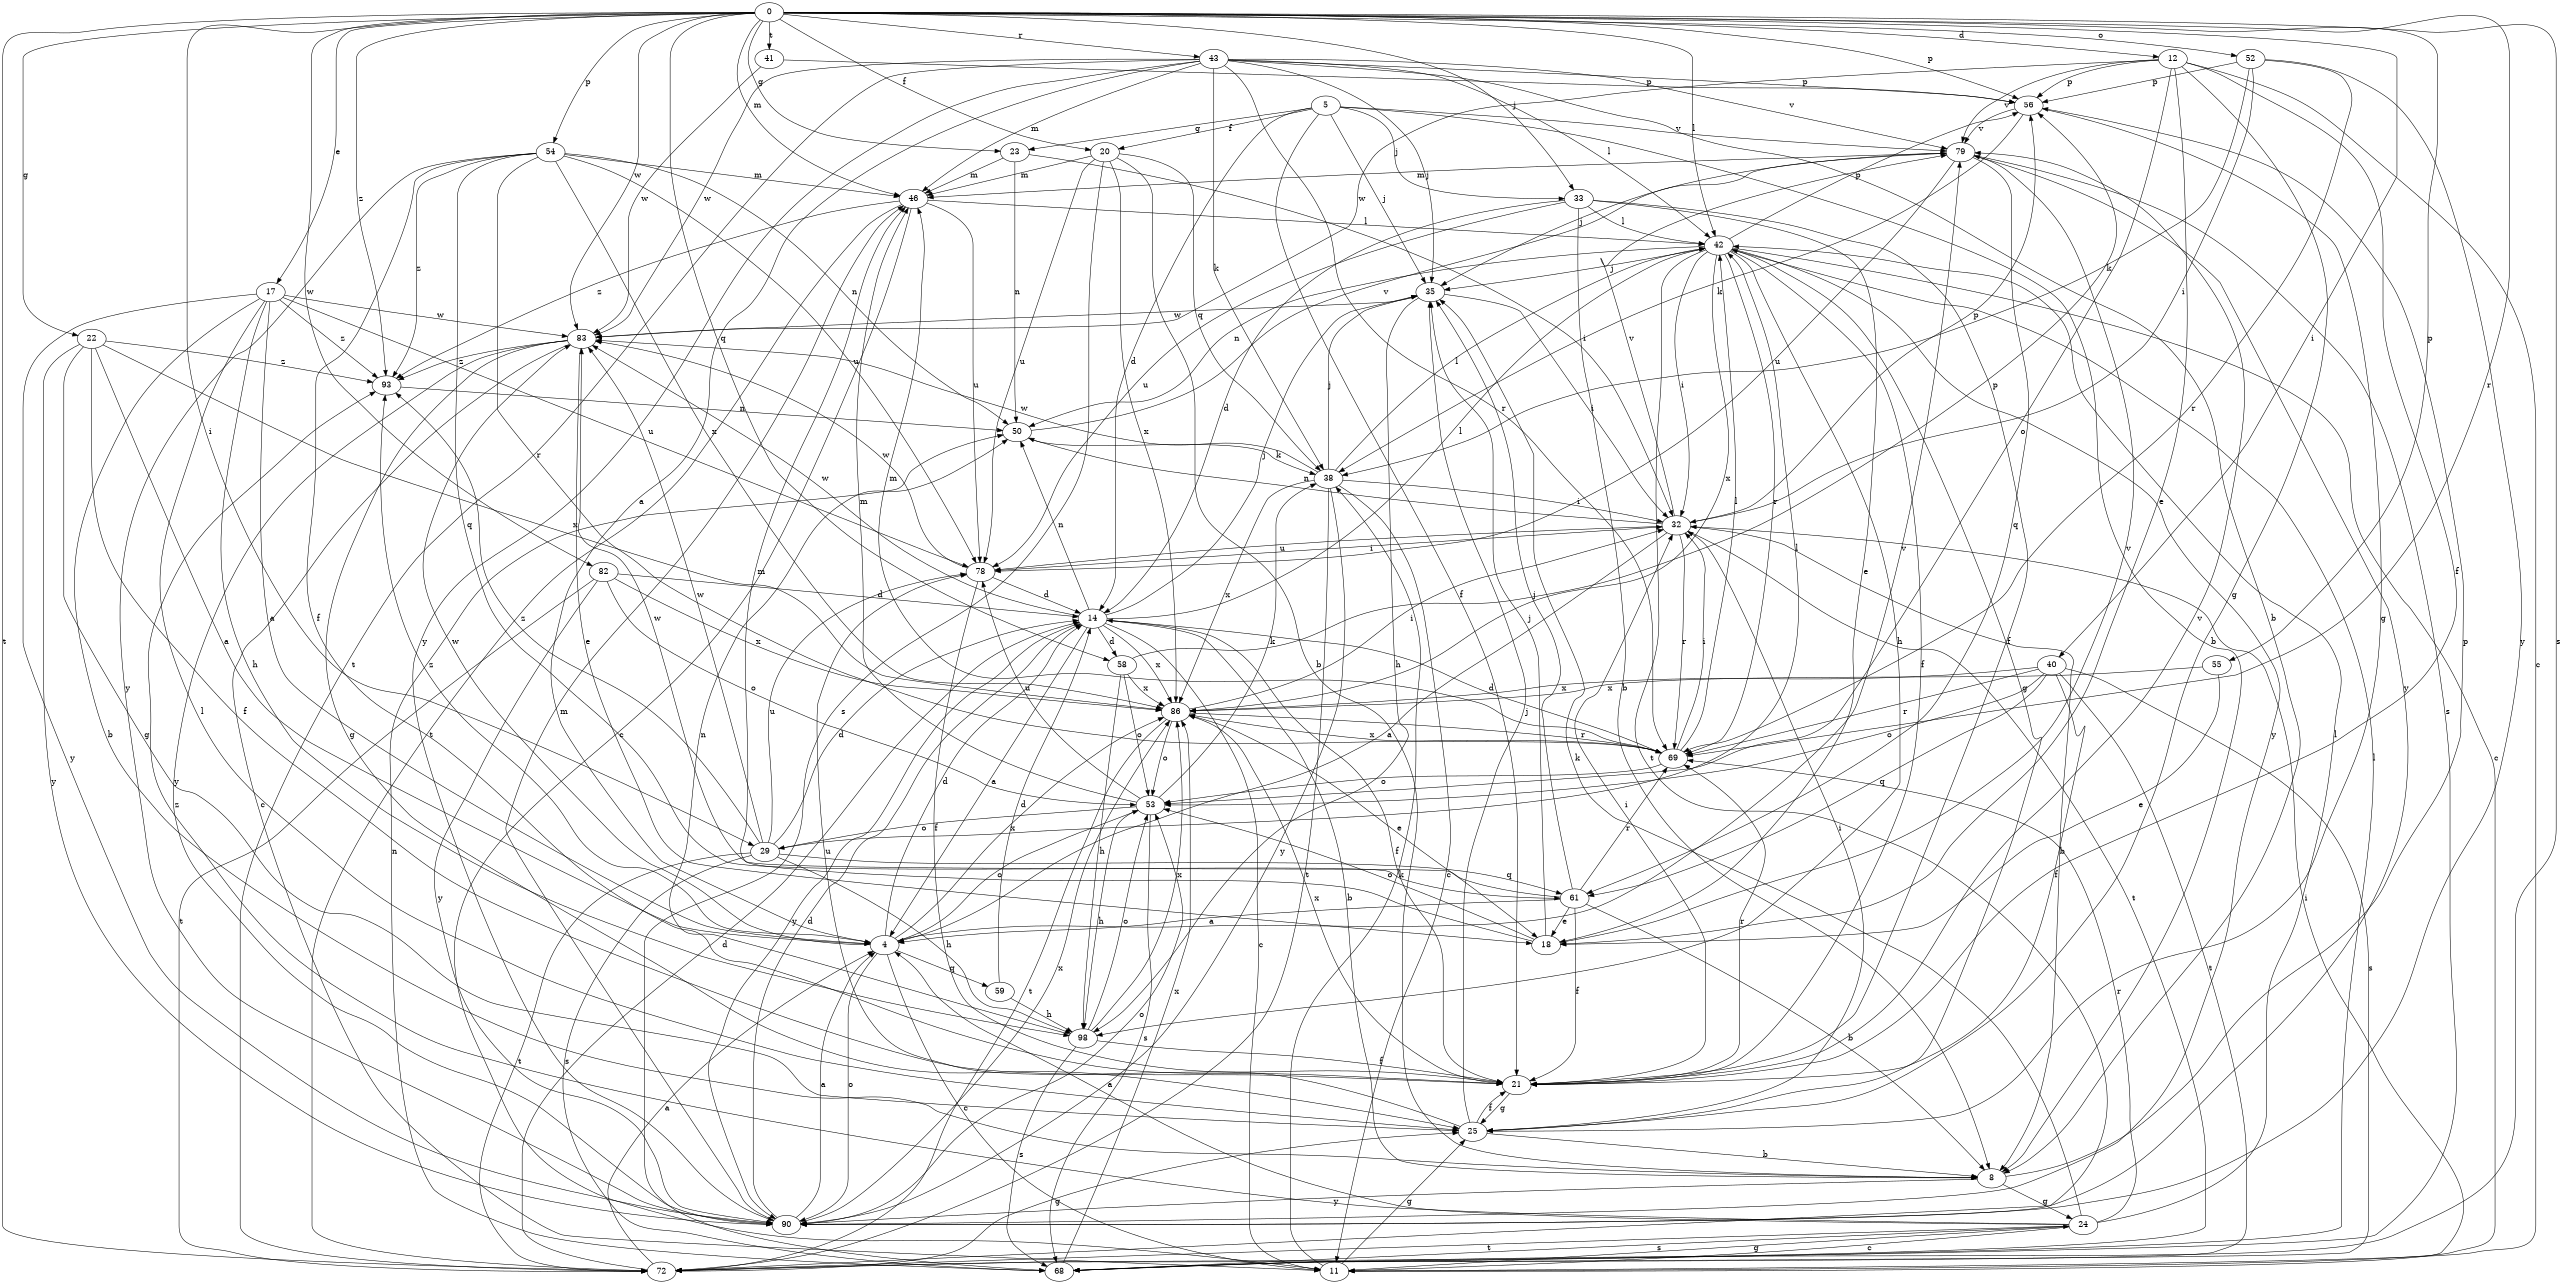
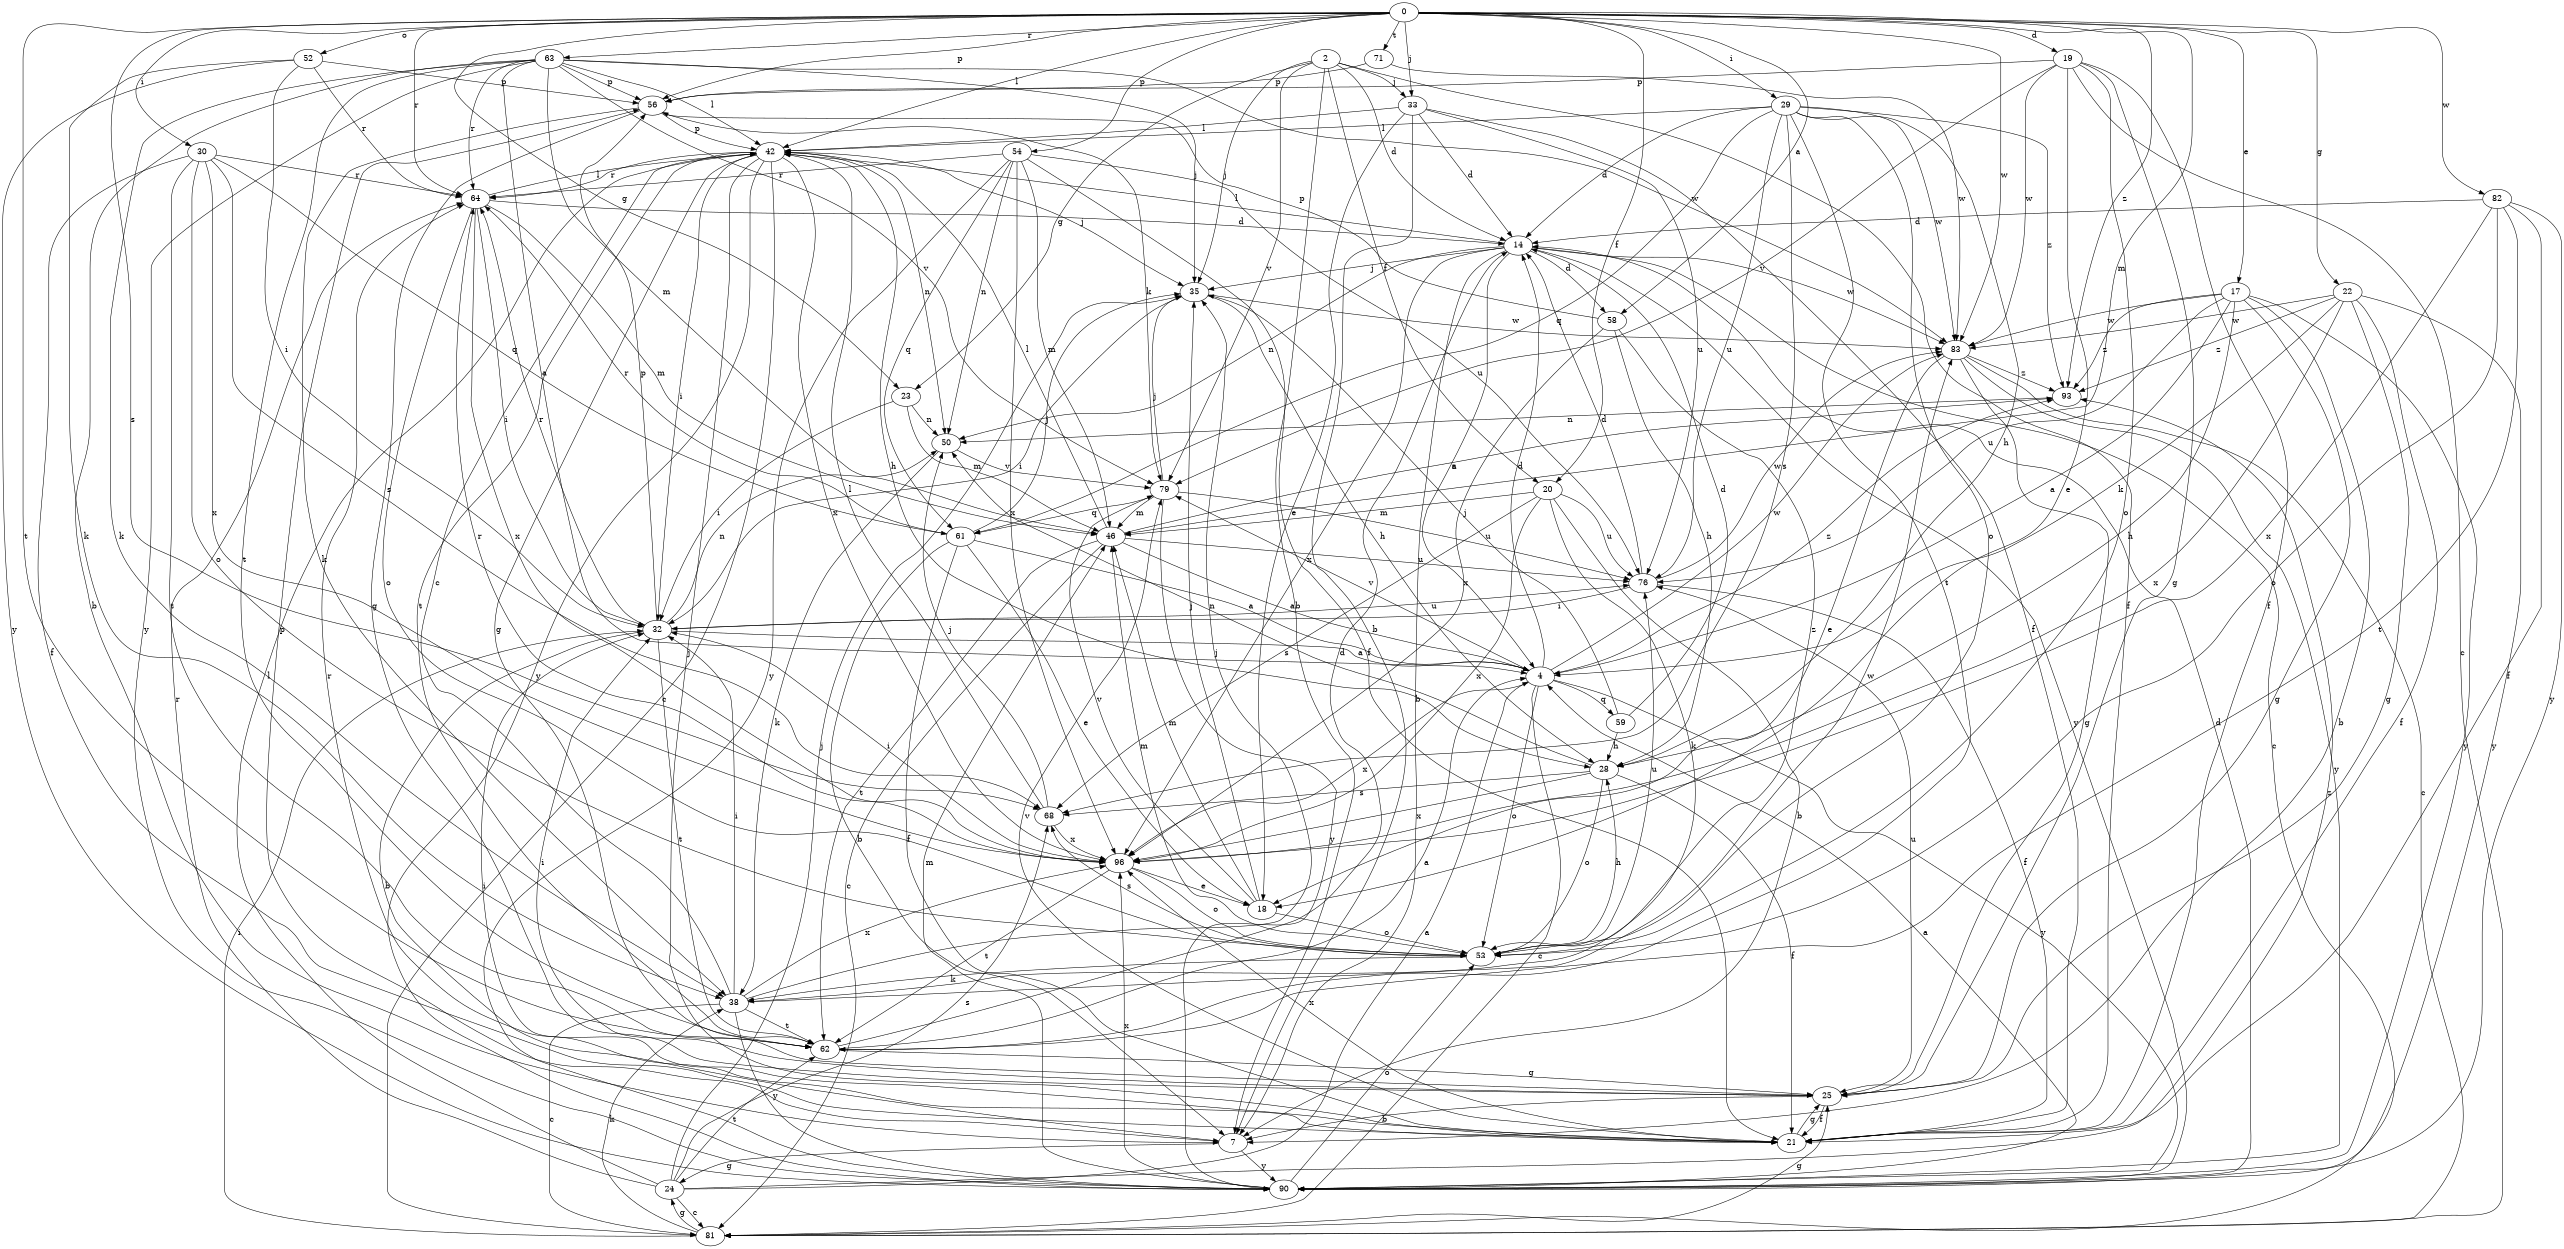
(769, 59) -> (1379, 59)
(1214, 59) -> (550, 59)
(2173, 59) -> (2068, 59)
(1326, 106) -> (1326, 59)
(1981, 129) -> (1149, 292)
(1874, 164) -> (704, 137)
(417, 220) -> none
(1612, 261) -> none
(1200, 316) -> (1693, 747)
(723, 339) -> (1798, 152)
(1457, 362) -> (437, 583)
(981, 572) -> (1643, 583)
none -> (1339, 625)
(227, 642) -> (2121, 490)
(1922, 665) -> (689, 653)
(2052, 665) -> (202, 152)
(2217, 665) -> none
(202, 712) -> (2277, 700)
(1176, 712) -> (1119, 863)
(1523, 713) -> (1446, 498)
(1140, 735) -> (1814, 630)
(1578, 759) -> (822, 747)
(1673, 759) -> (476, 199)
(705, 797) -> (2155, 325)
(1382, 809) -> (2398, 856)
(959, 821) -> (1983, 598)
(395, 852) -> (950, 630)
(1083, 1038) -> (1604, 770)
(851, 1085) -> (2043, 933)
(1992, 1178) -> (1233, 1143)
(2397, 1216) -> none
(662, 1272) -> (825, 1050)
(1334, 1272) -> (710, 1236)
